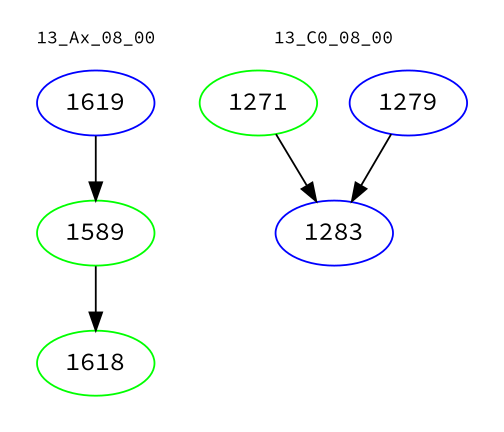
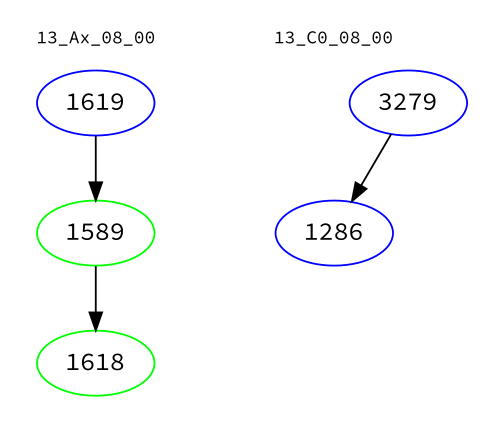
(258, 103) -> none
(408, 103) -> (408, 103)
(334, 233) -> (334, 233)
